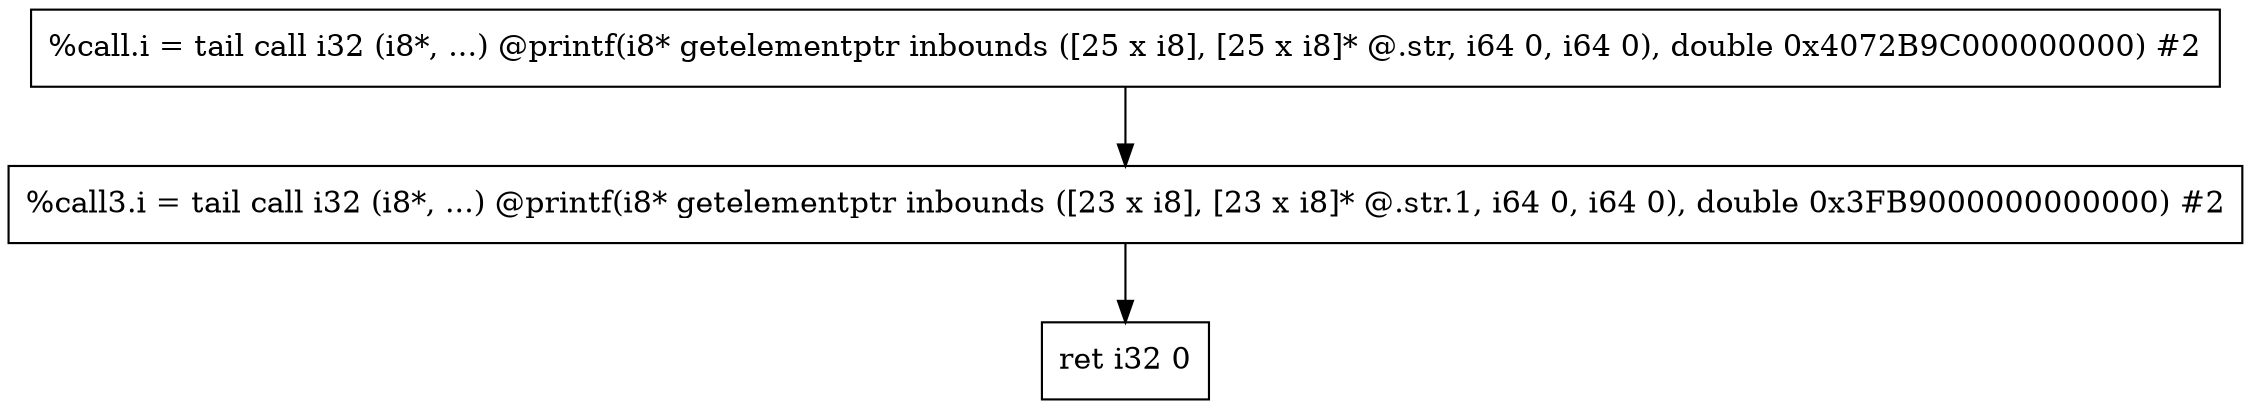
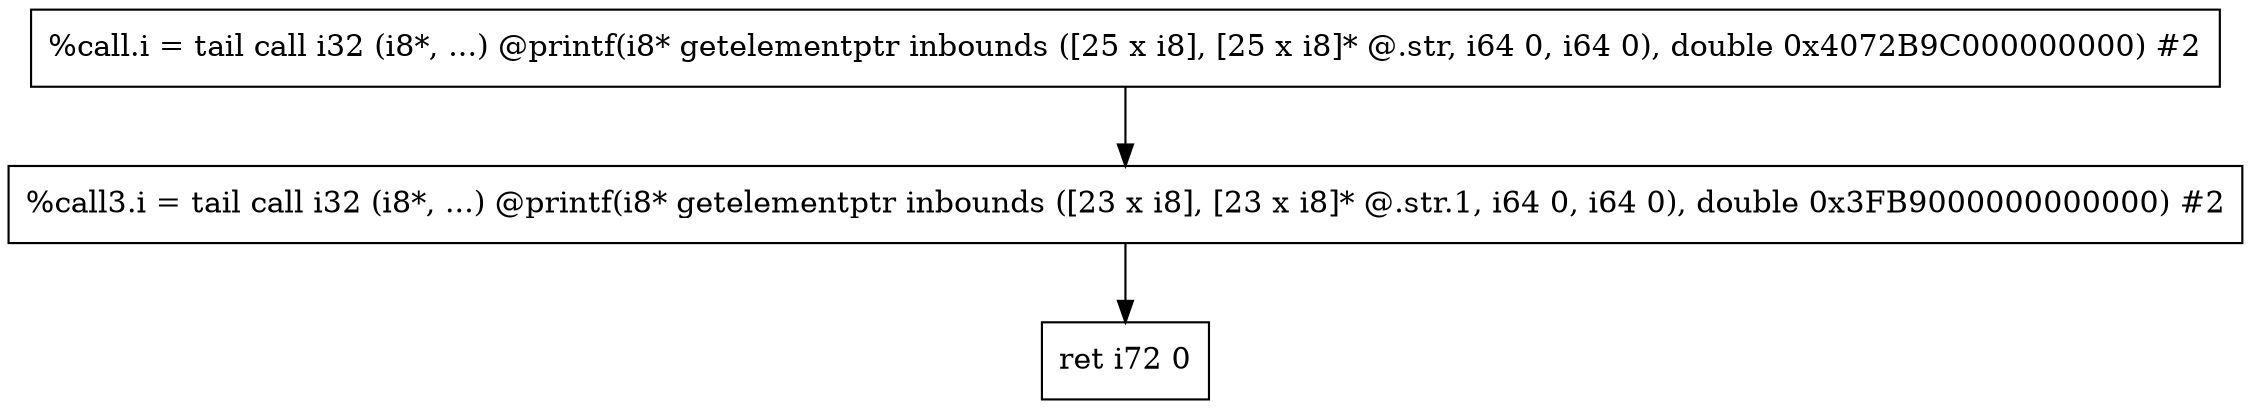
(1125, 361) -> (1125, 361)
